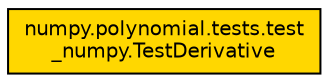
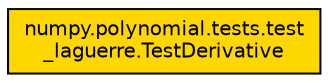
(164, 41) -> (164, 41)
